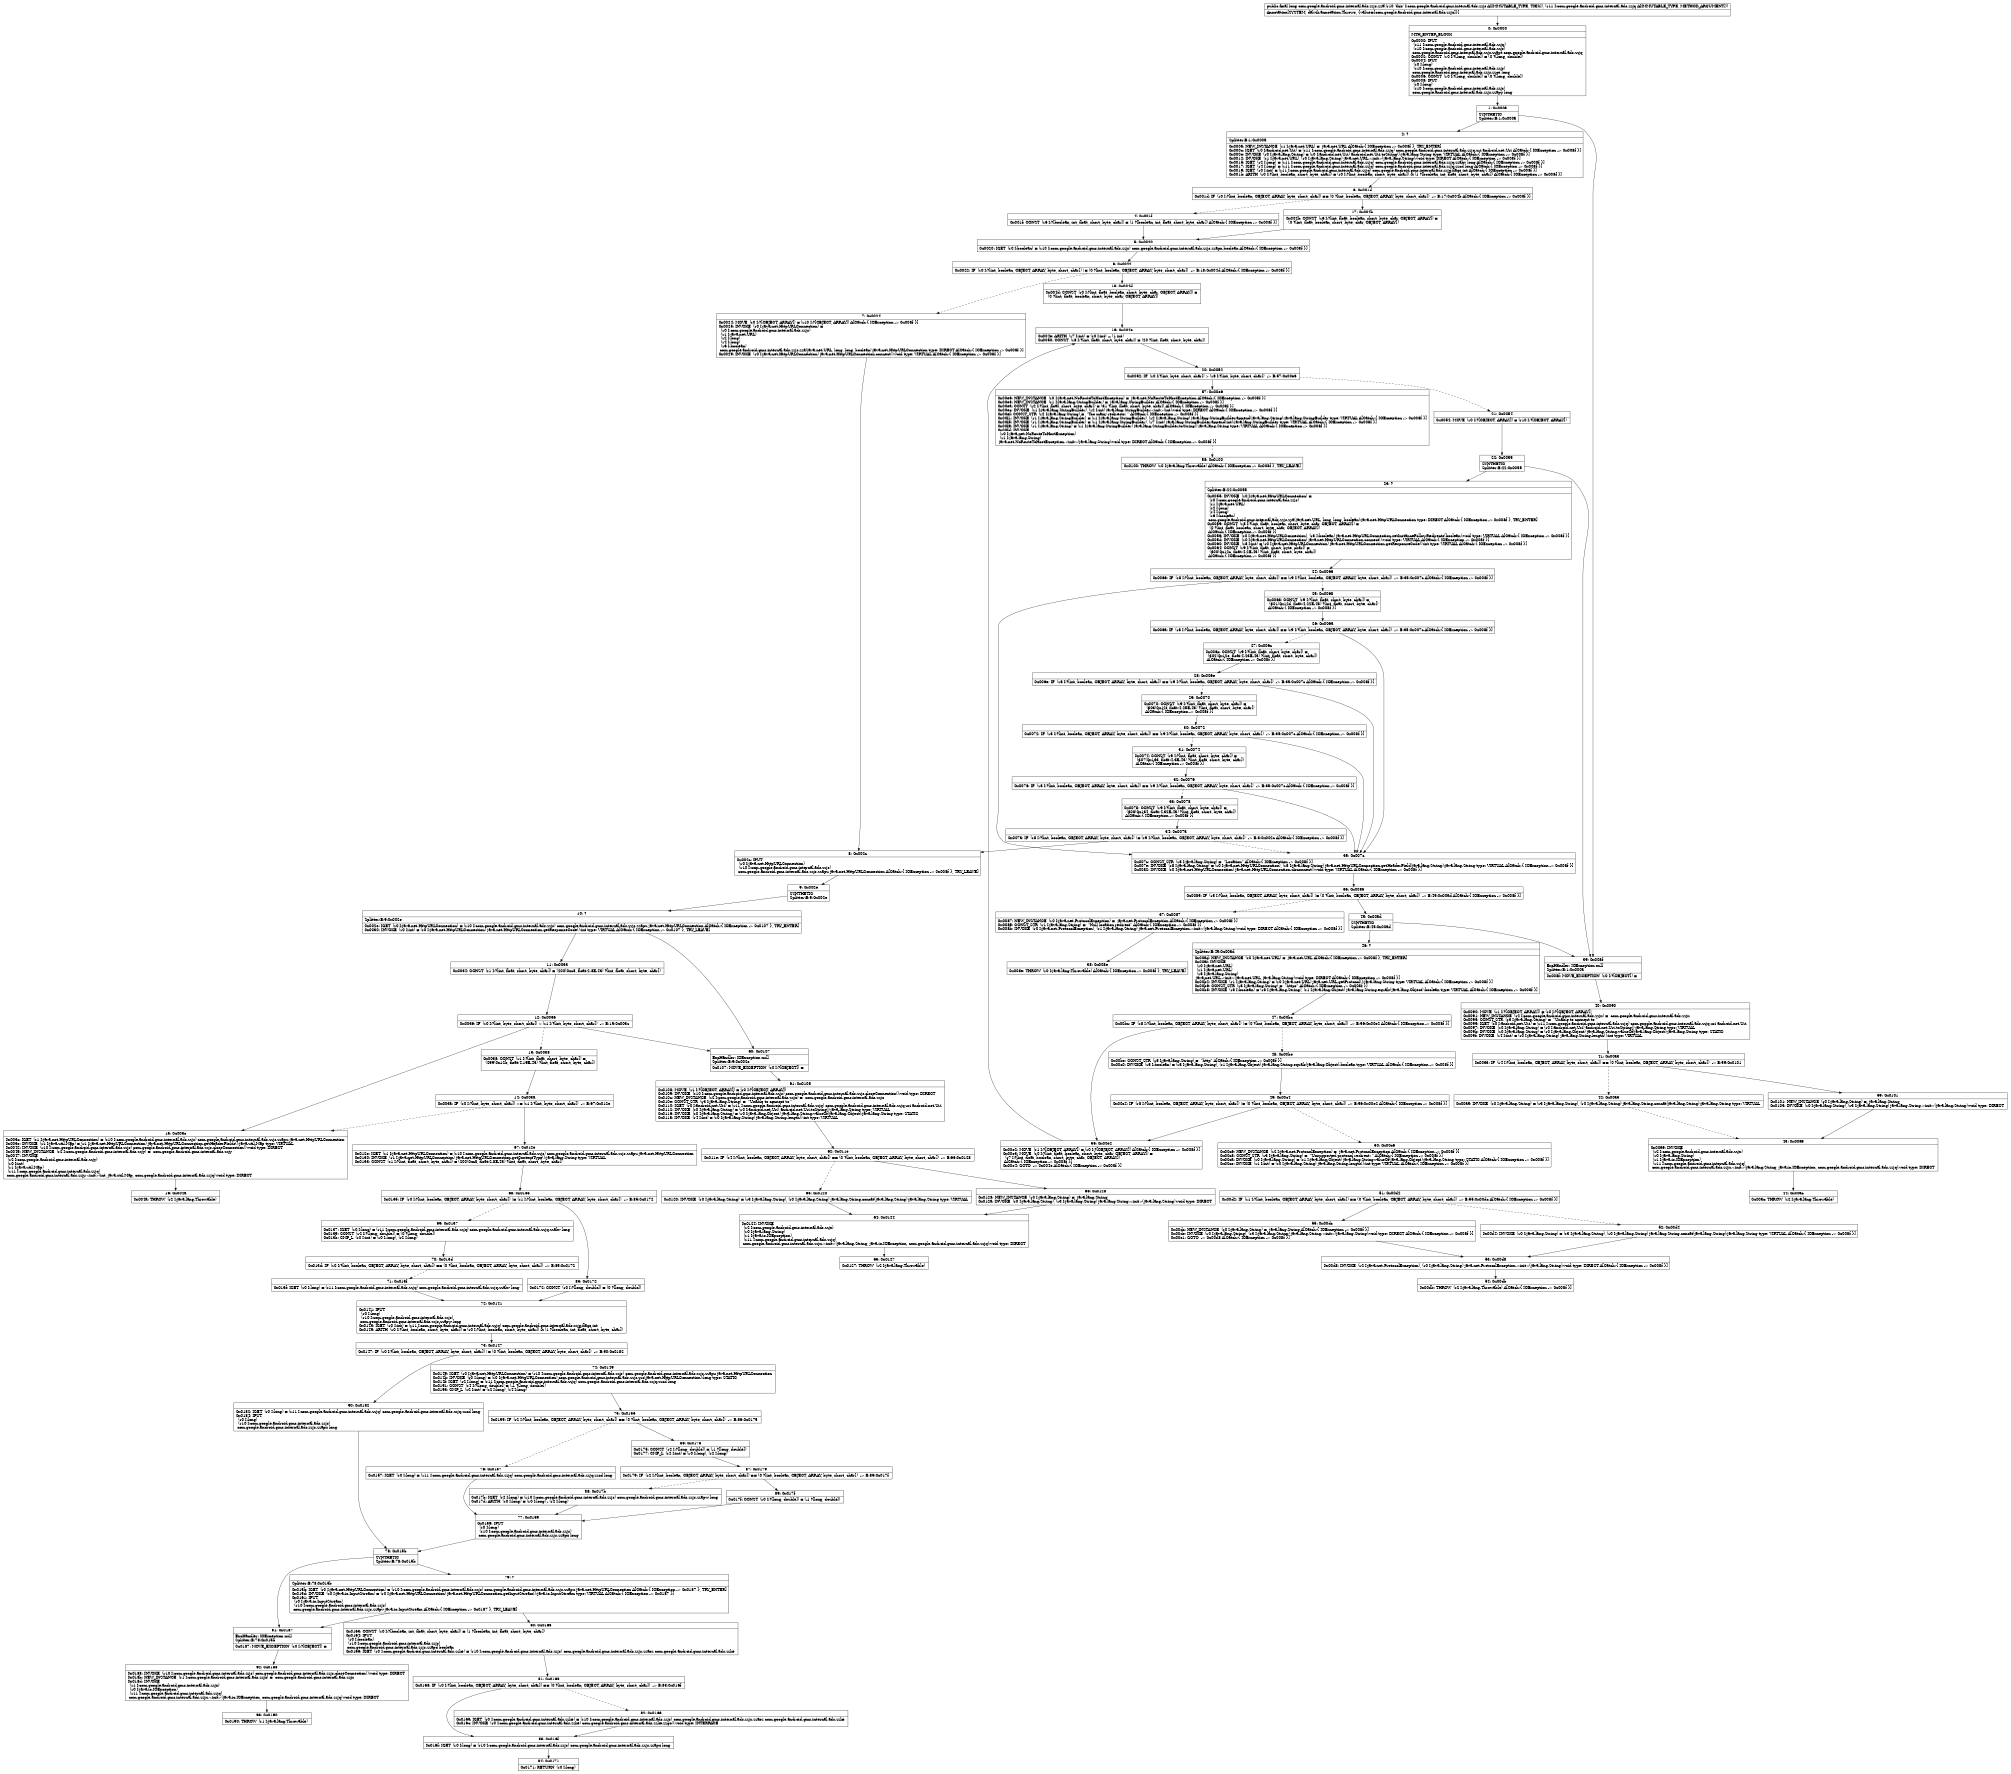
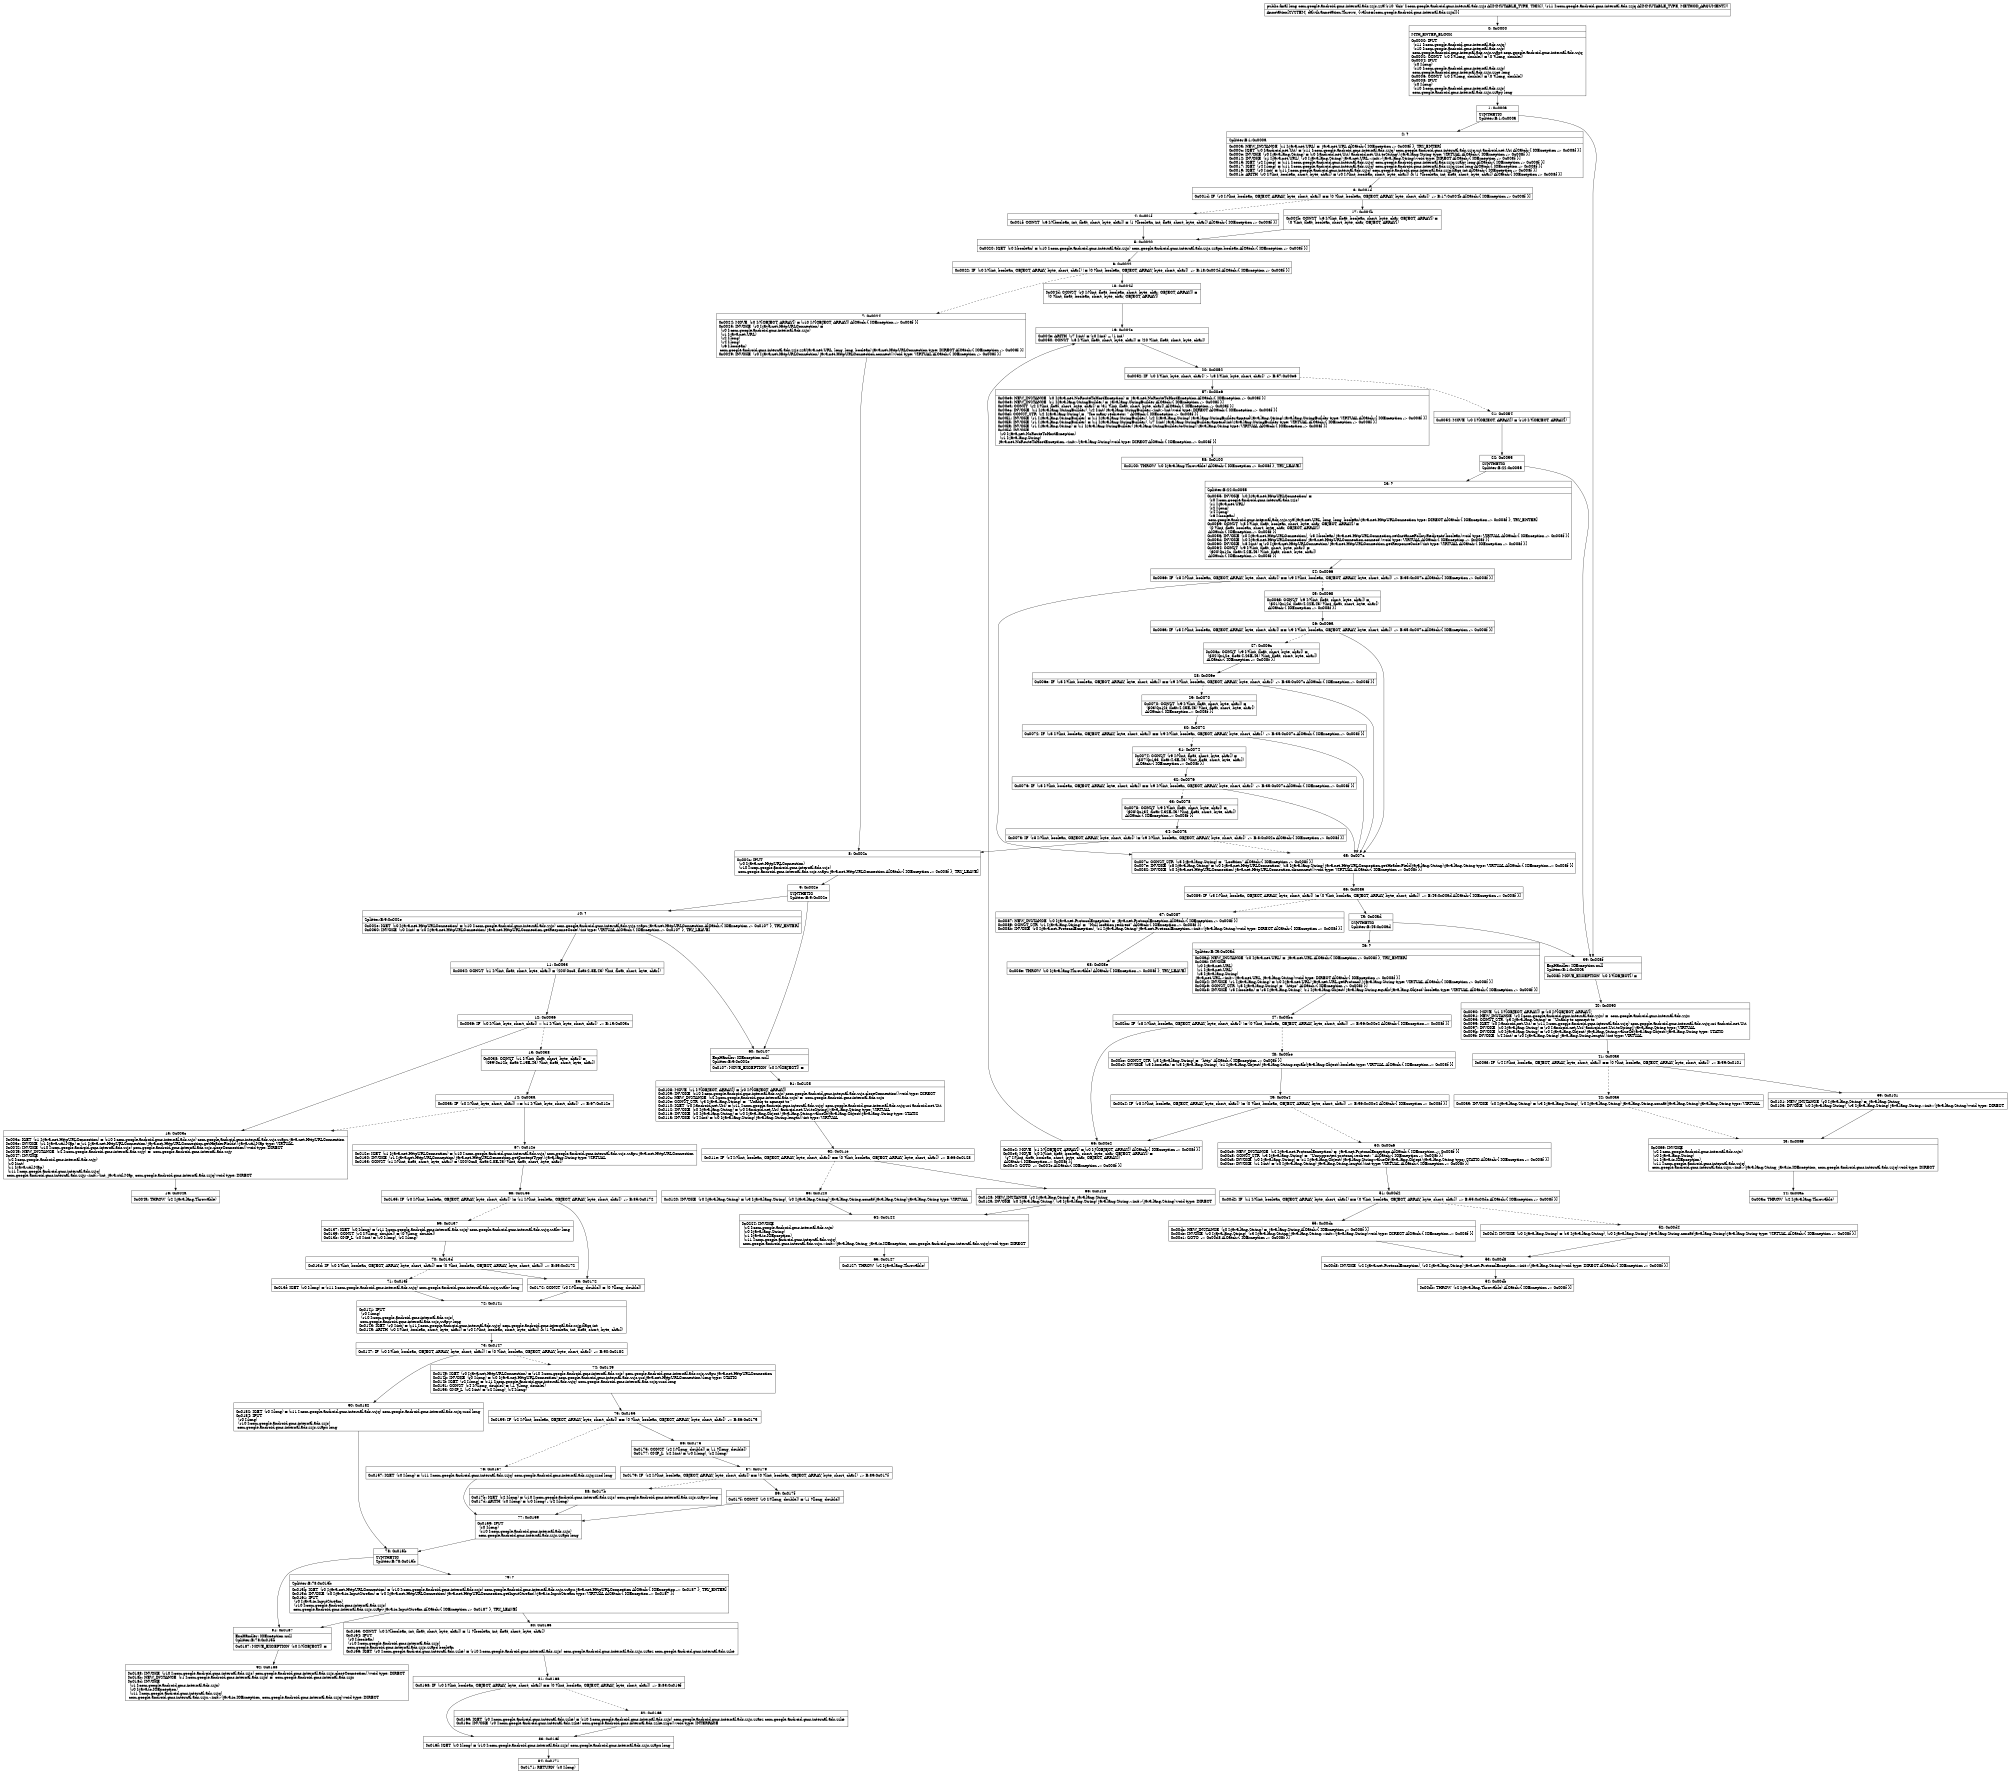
(1212, 450) -> (1212, 450)
(643, 1039) -> (792, 975)
none -> (1387, 1177)
(759, 1224) -> (759, 1224)
none -> (513, 1274)
none -> (531, 1360)
(267, 1719) -> none
